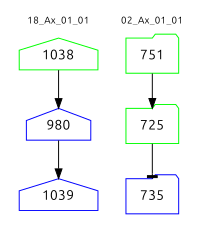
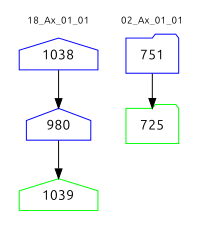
(59, 56) -> (59, 56)
(152, 56) -> (152, 56)
(59, 196) -> (59, 196)
(152, 196) -> none
